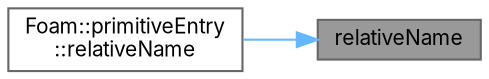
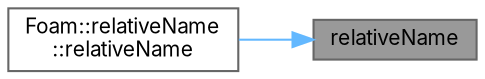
(125, 40) -> (123, 40)
